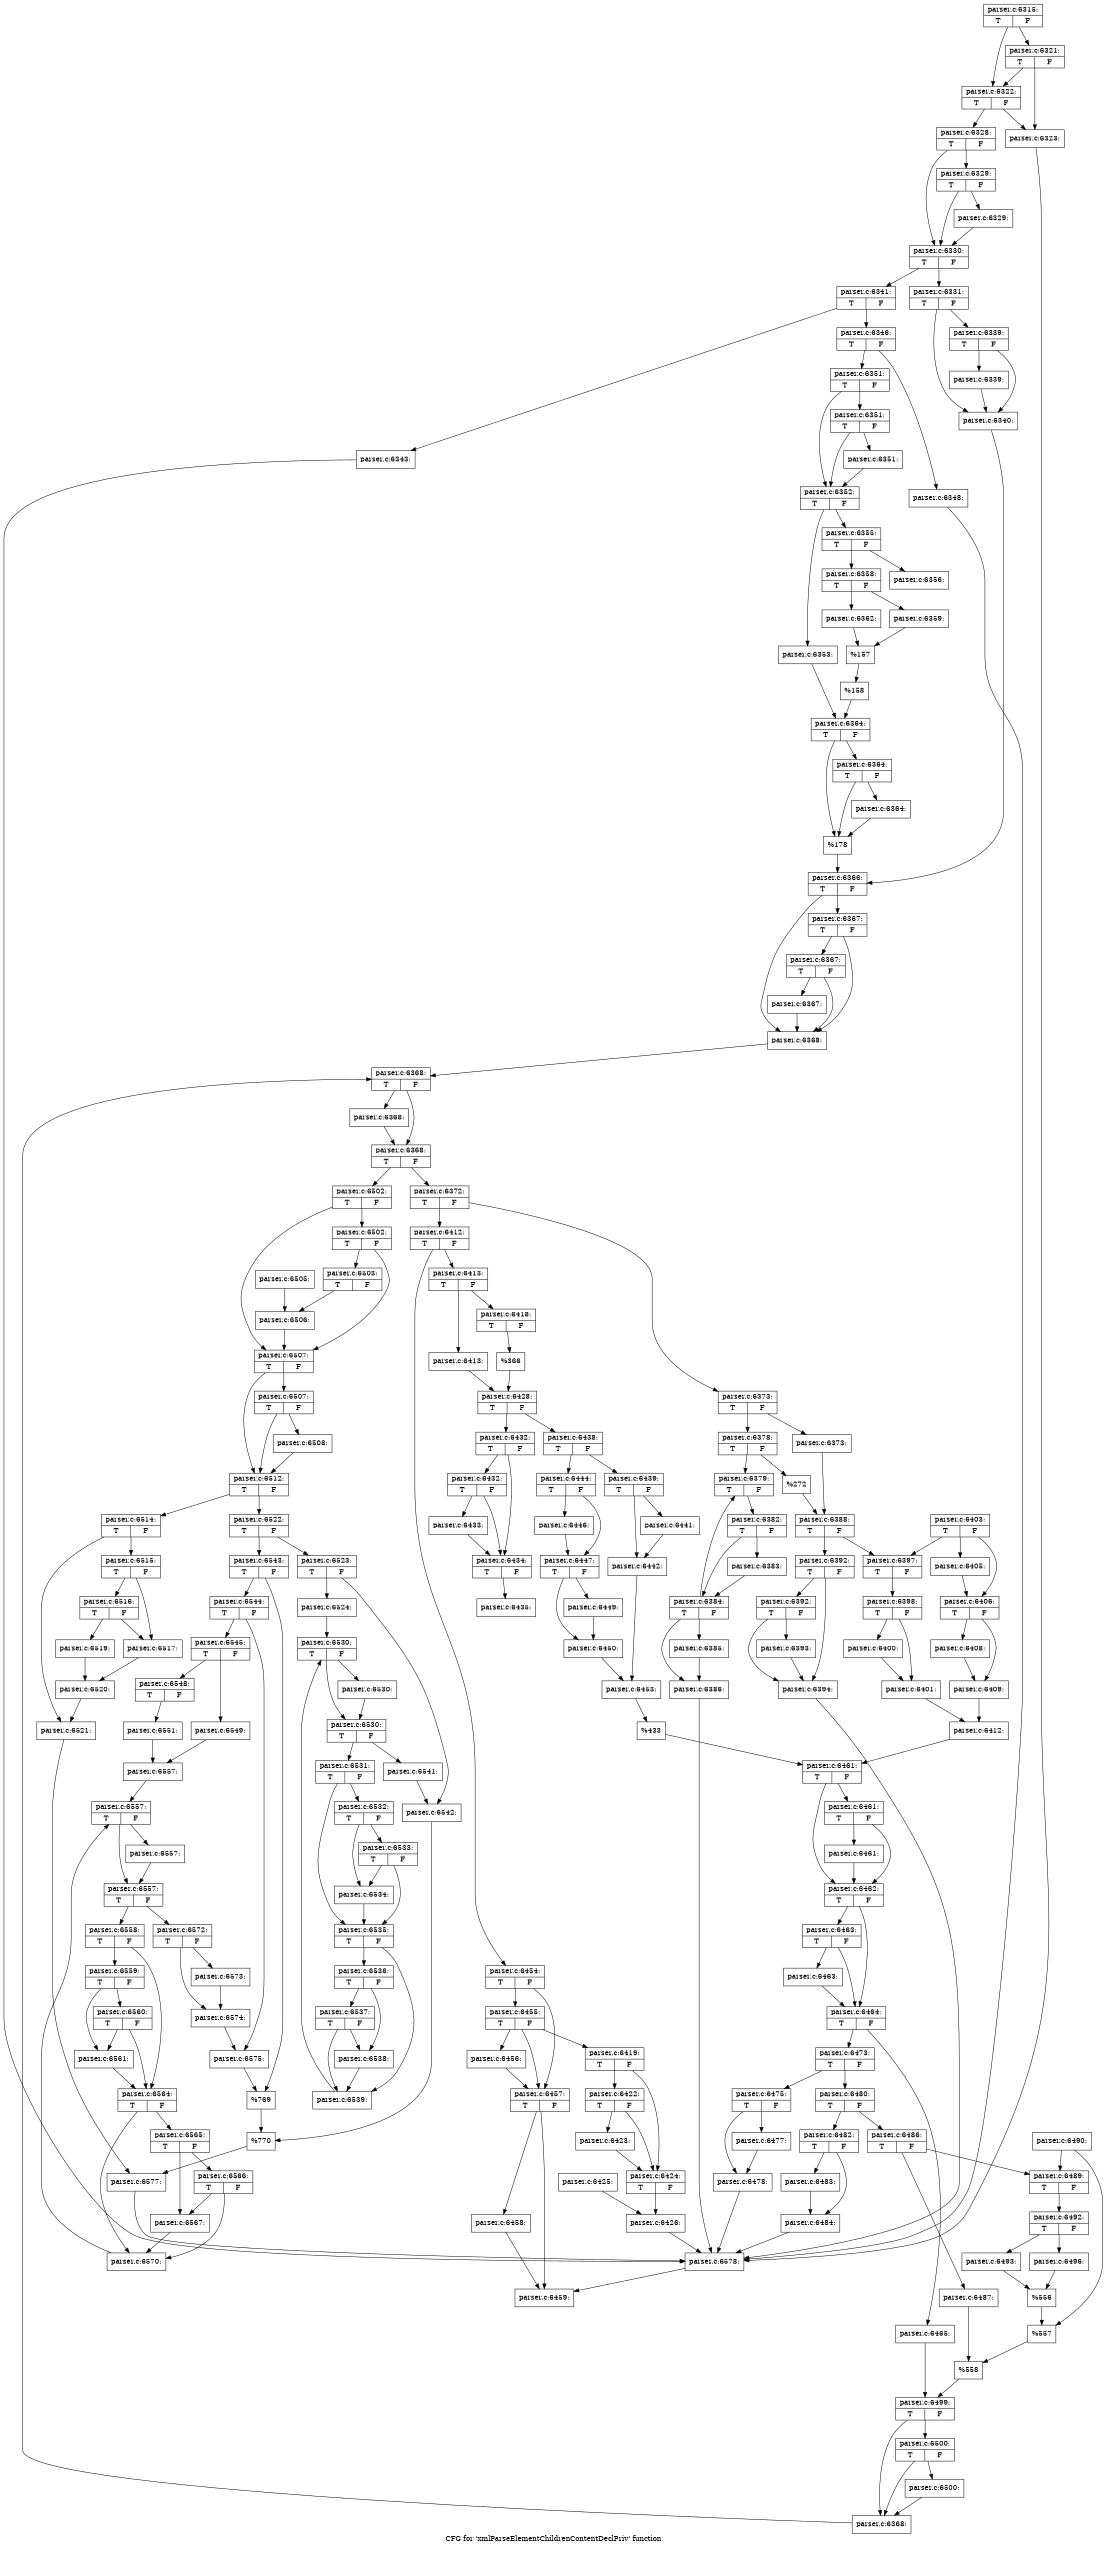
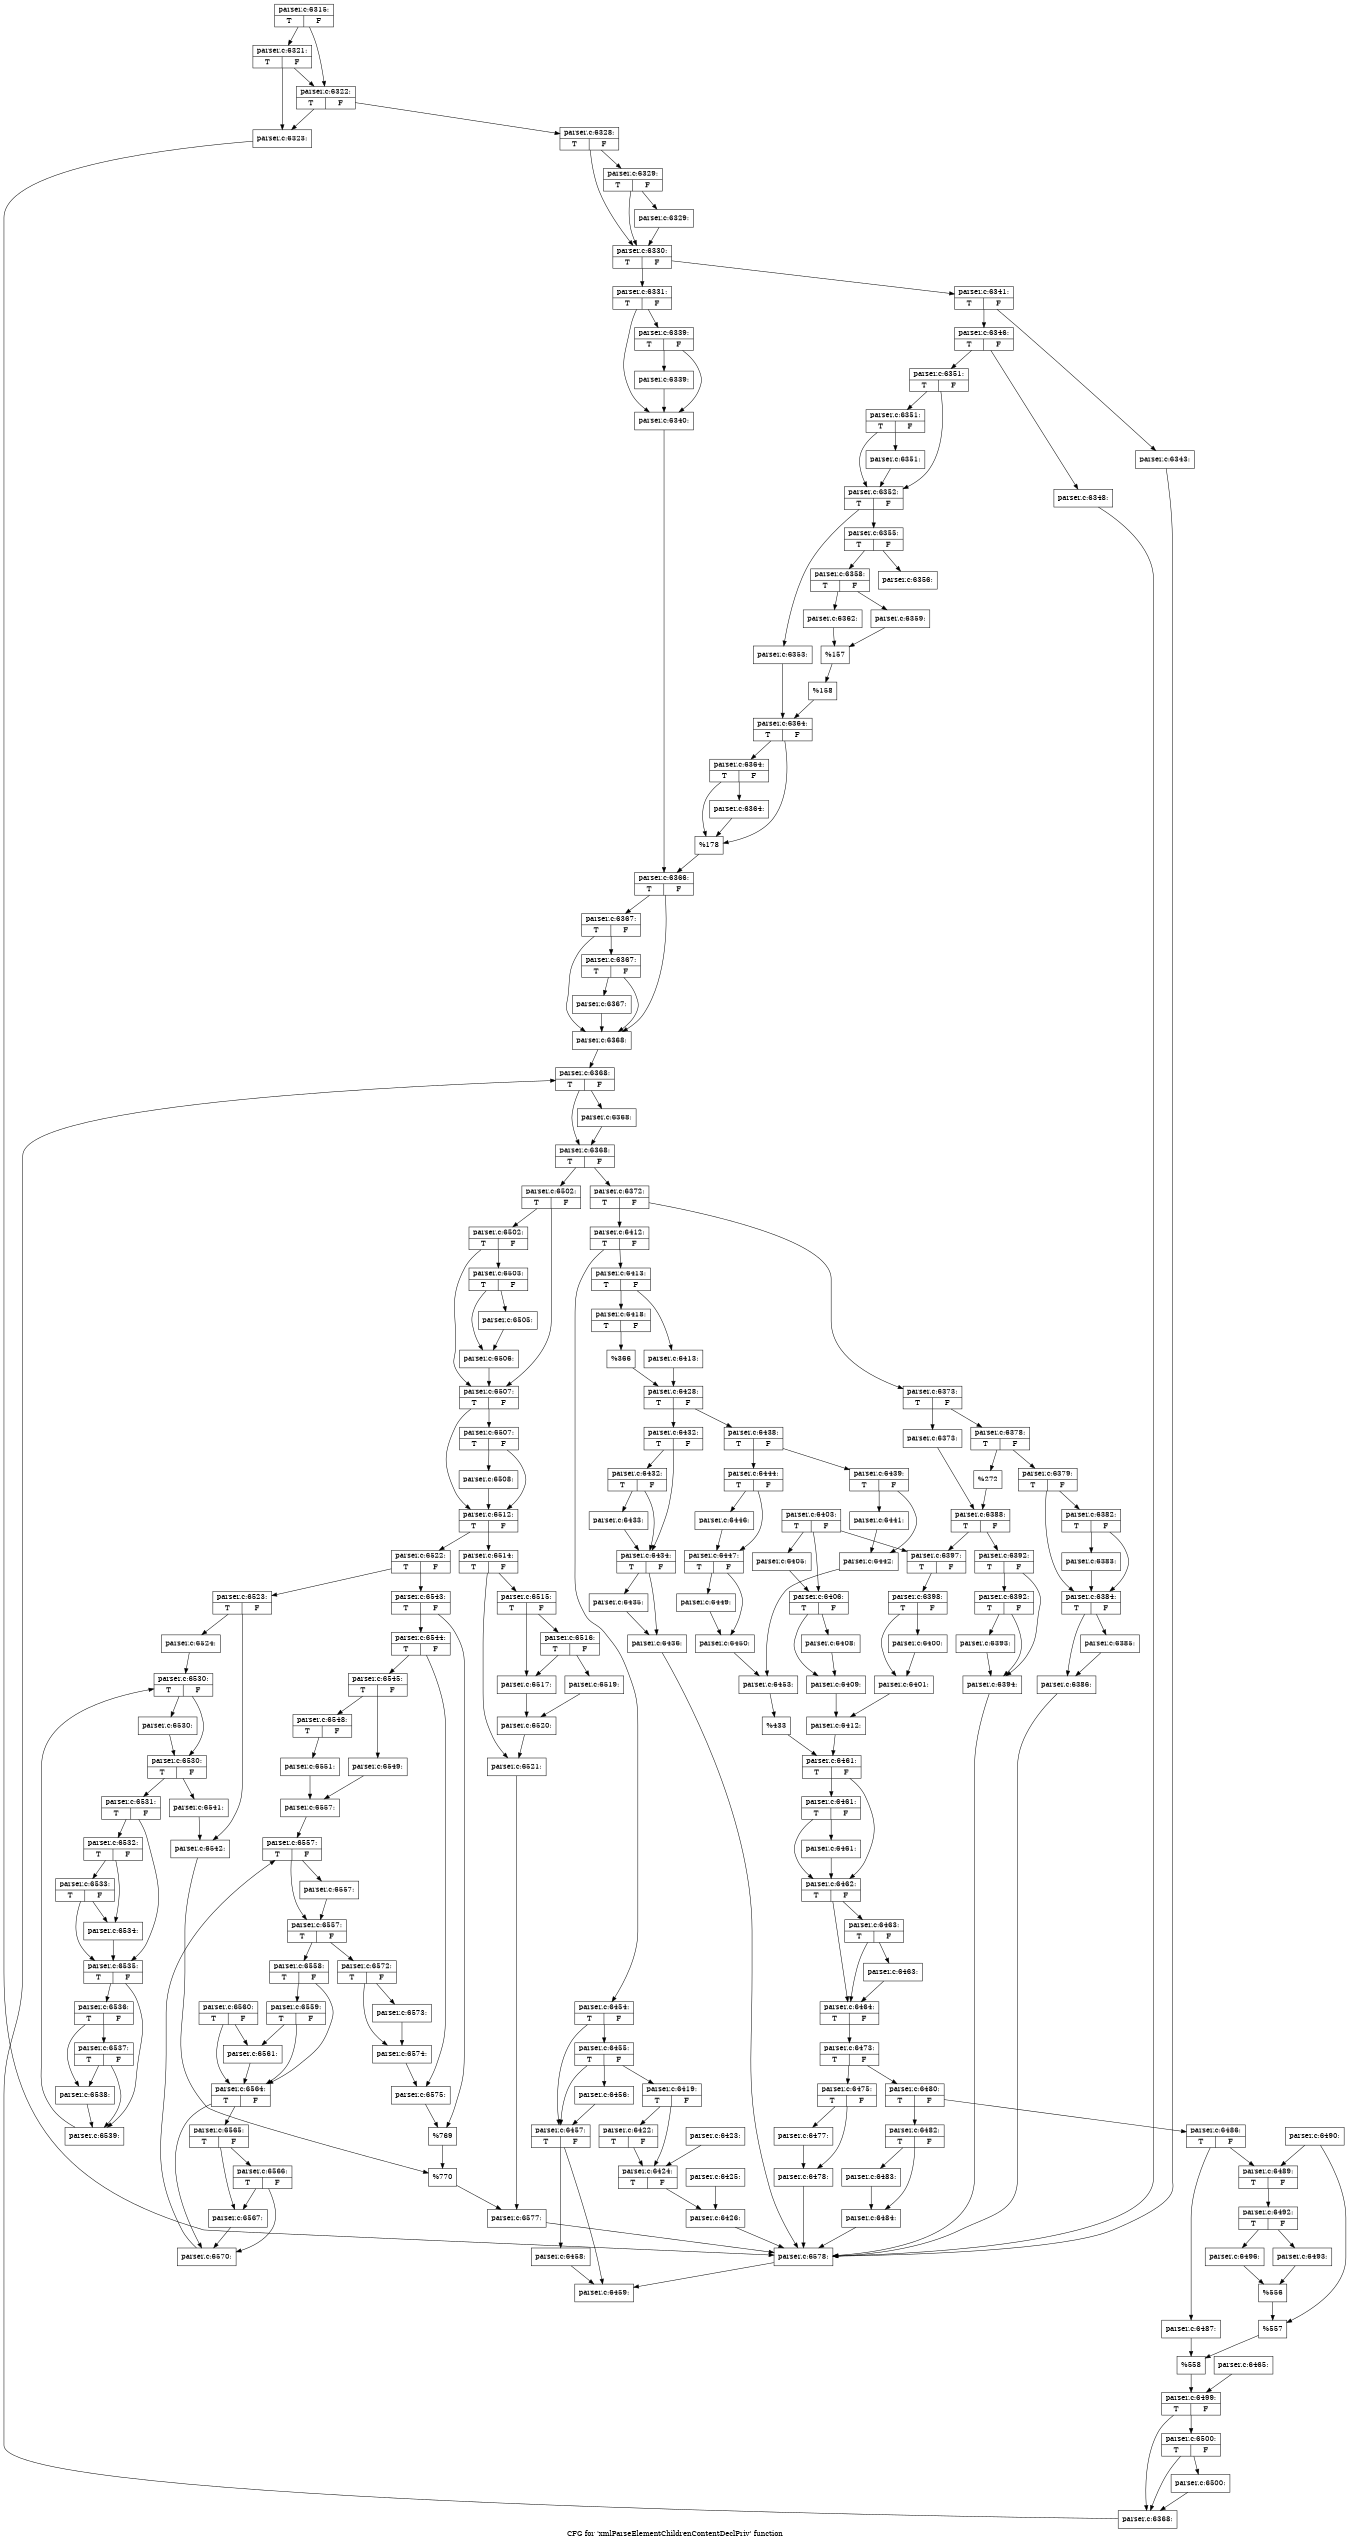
none -> (503, 1299)
(710, 1546) -> (1048, 1543)
none -> (657, 1644)
(118, 1995) -> (291, 2057)
(610, 2119) -> none
(938, 2165) -> none
